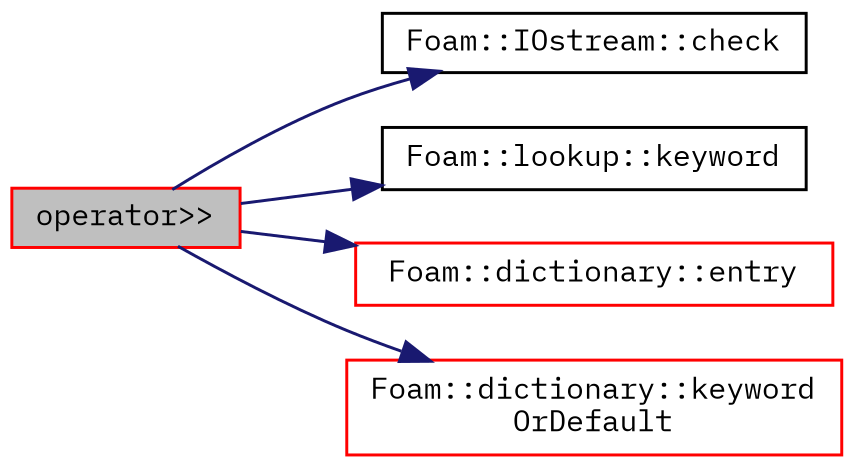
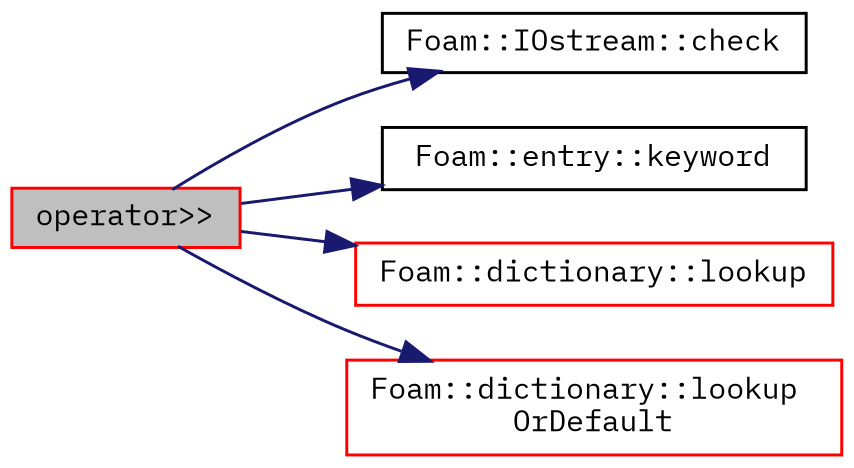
(594, 159) -> (594, 159)
(594, 274) -> (594, 274)
(594, 408) -> (594, 408)
